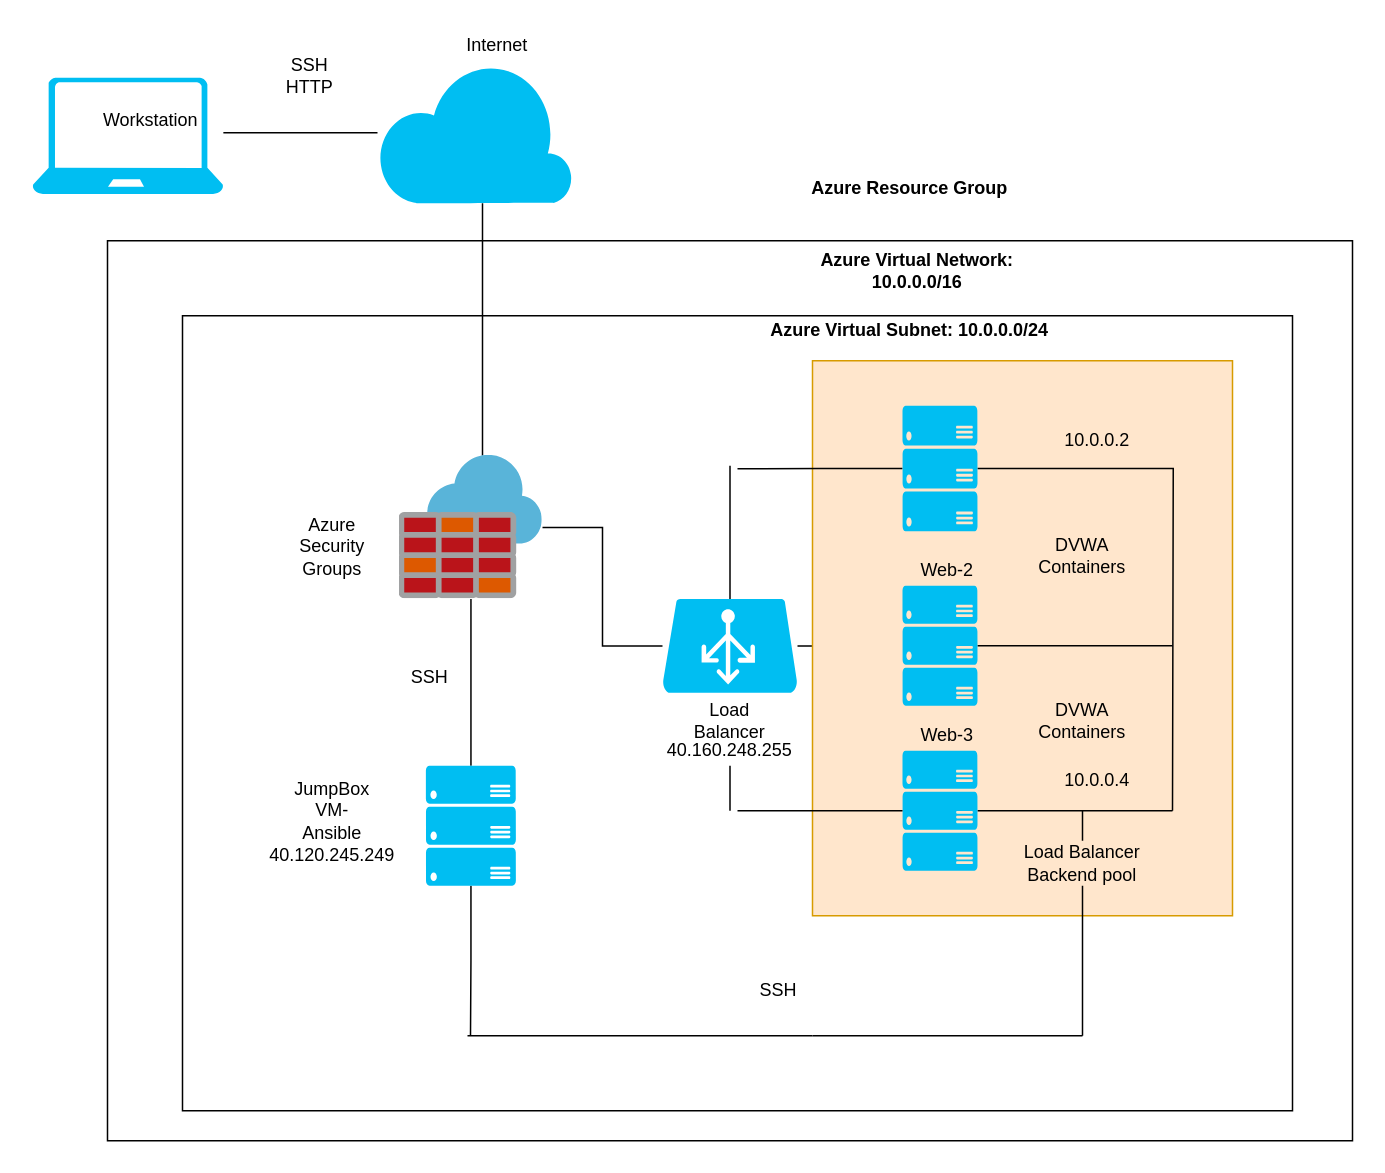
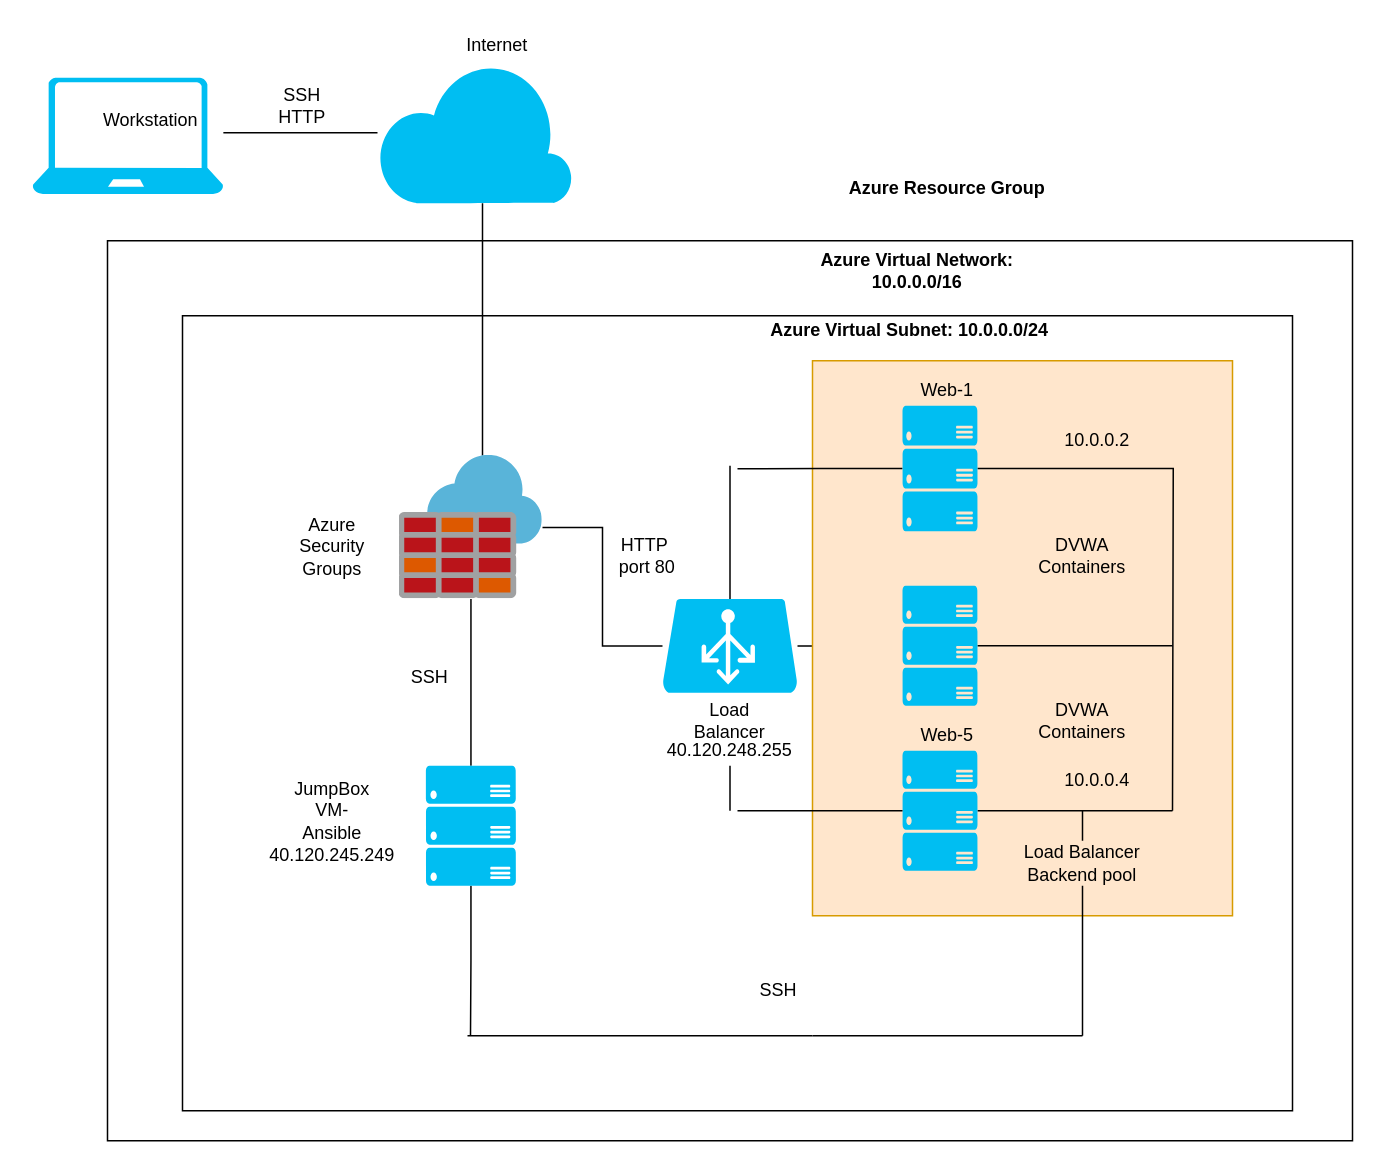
(310, 76) -> (302, 106)
(910, 188) -> (947, 188)
none -> (947, 391)
none -> (647, 556)
(947, 571) -> none
(947, 736) -> (947, 736)
(730, 751) -> (730, 751)
